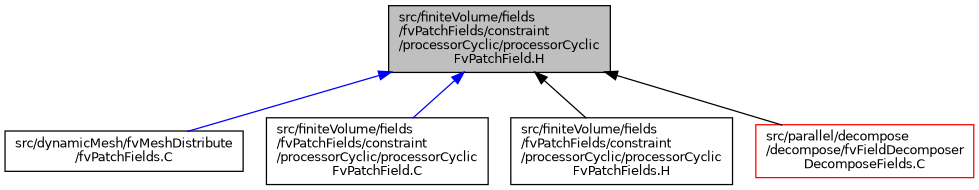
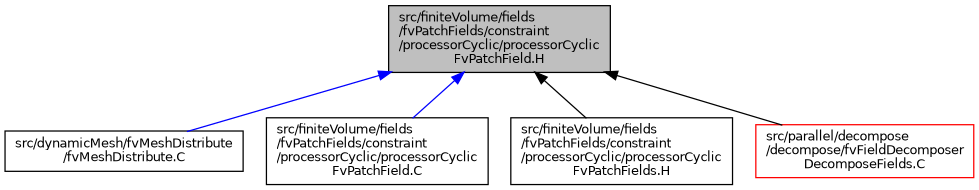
(124, 151) -> (124, 151)
